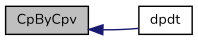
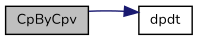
(121, 30) -> (106, 11)
